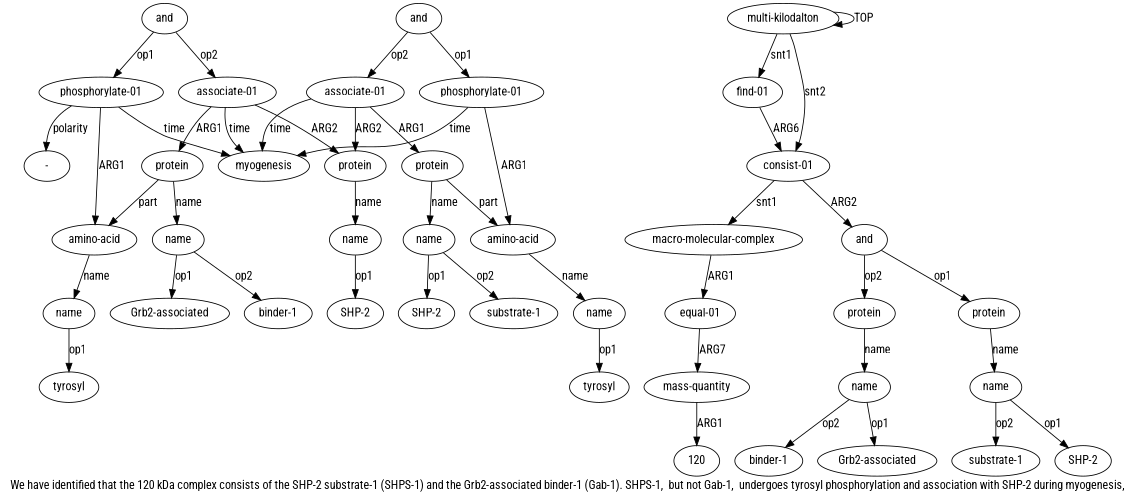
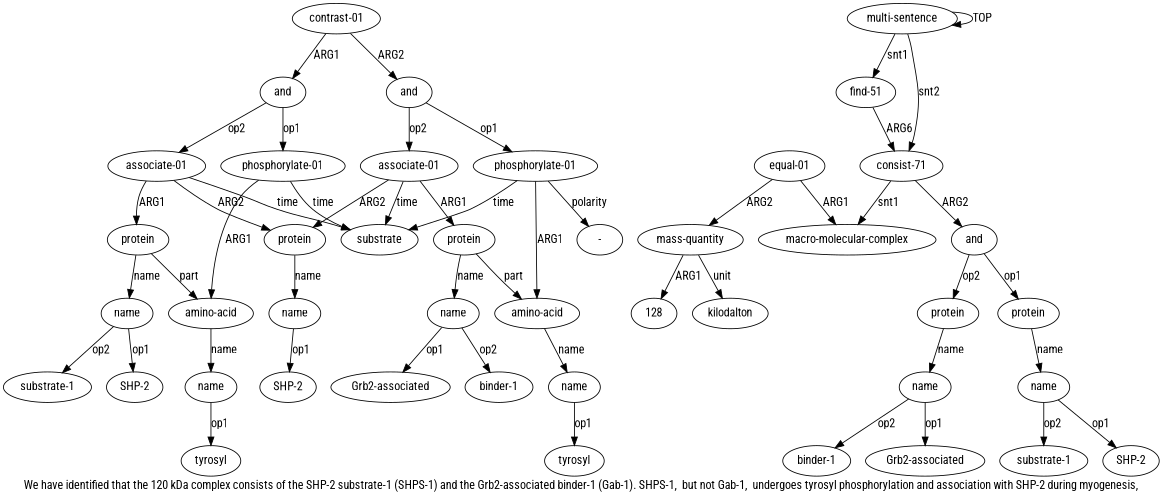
none -> (336, 19)
(783, 19) -> (902, 19)
(753, 92) -> (866, 92)
(264, 166) -> (380, 240)
(788, 166) -> (901, 166)
(708, 272) -> (816, 199)
none -> (730, 313)
(712, 350) -> (760, 203)
(697, 461) -> (654, 313)
